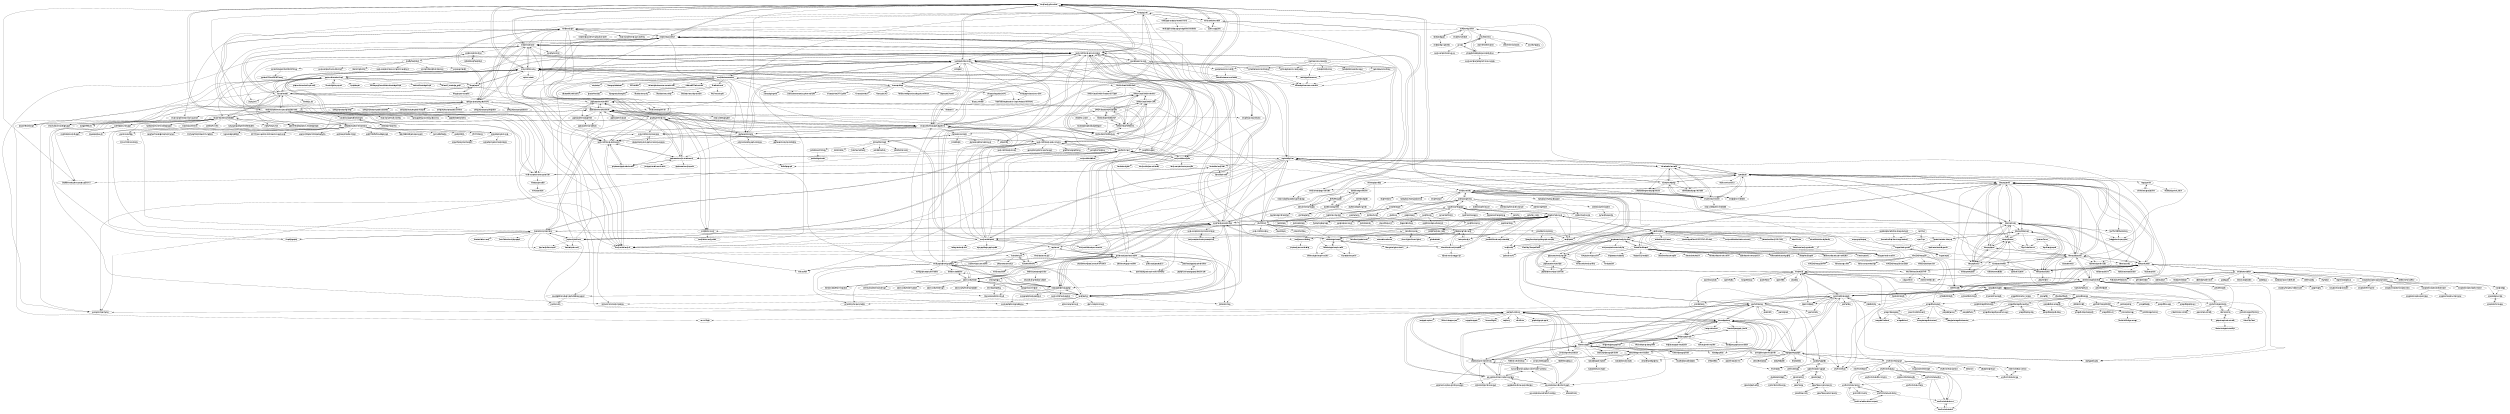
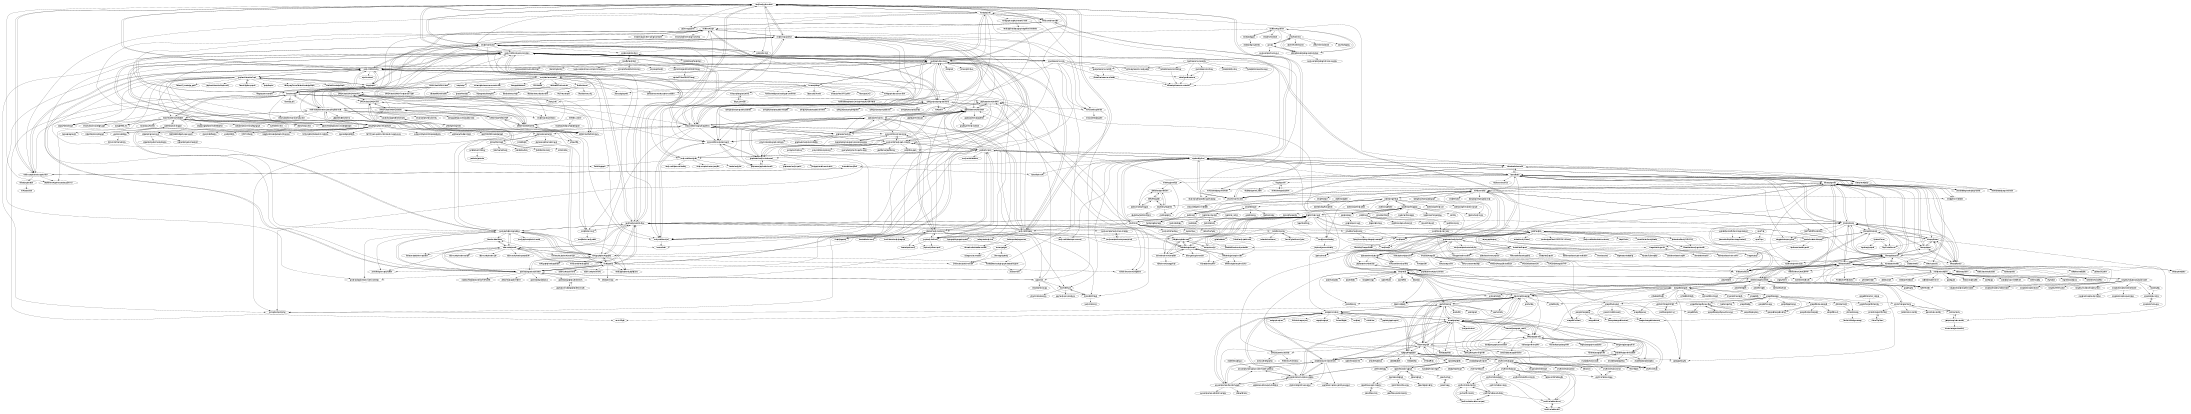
(880, 90) -> (952, 65)
(1238, 237) -> (1101, 235)
